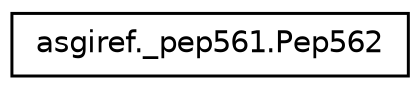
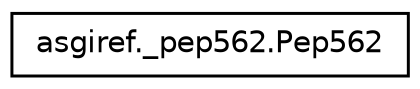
(210, 45) -> (210, 45)
